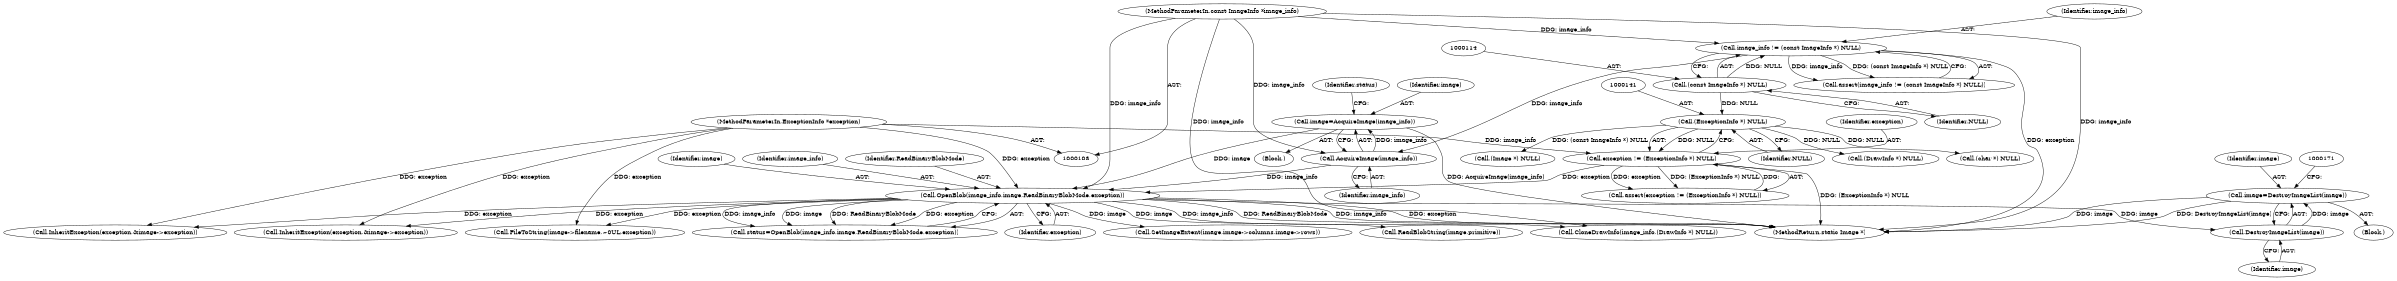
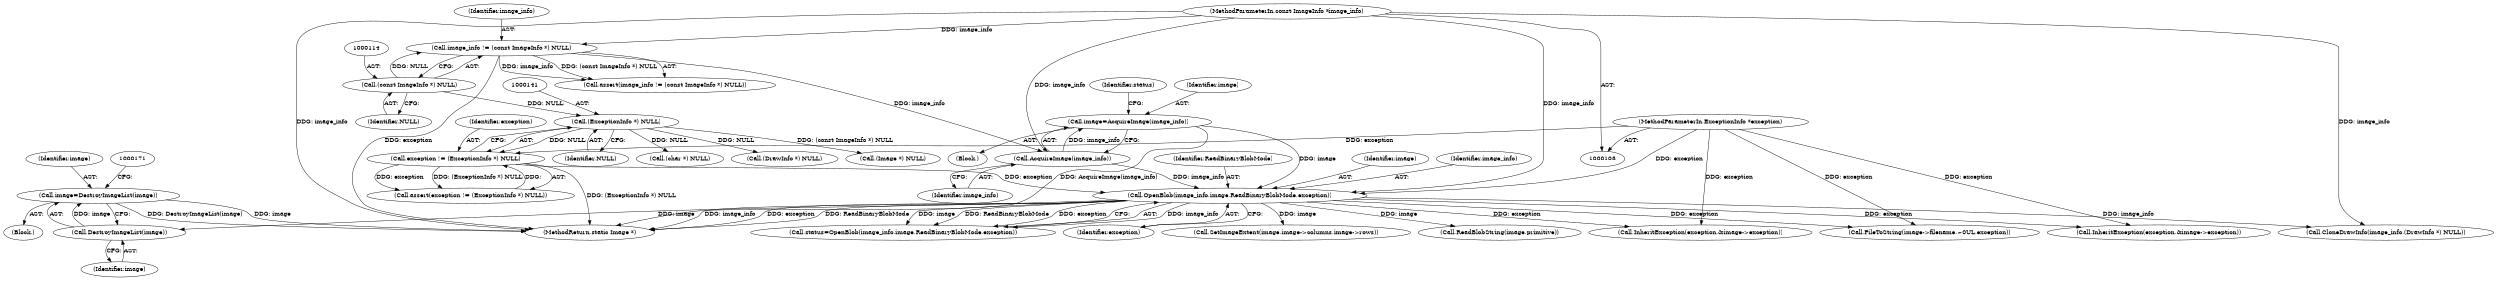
(1925, 57) -> none
(1511, 140) -> (1370, 140)
